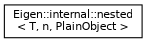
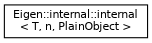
(73, 21) -> (76, 21)
